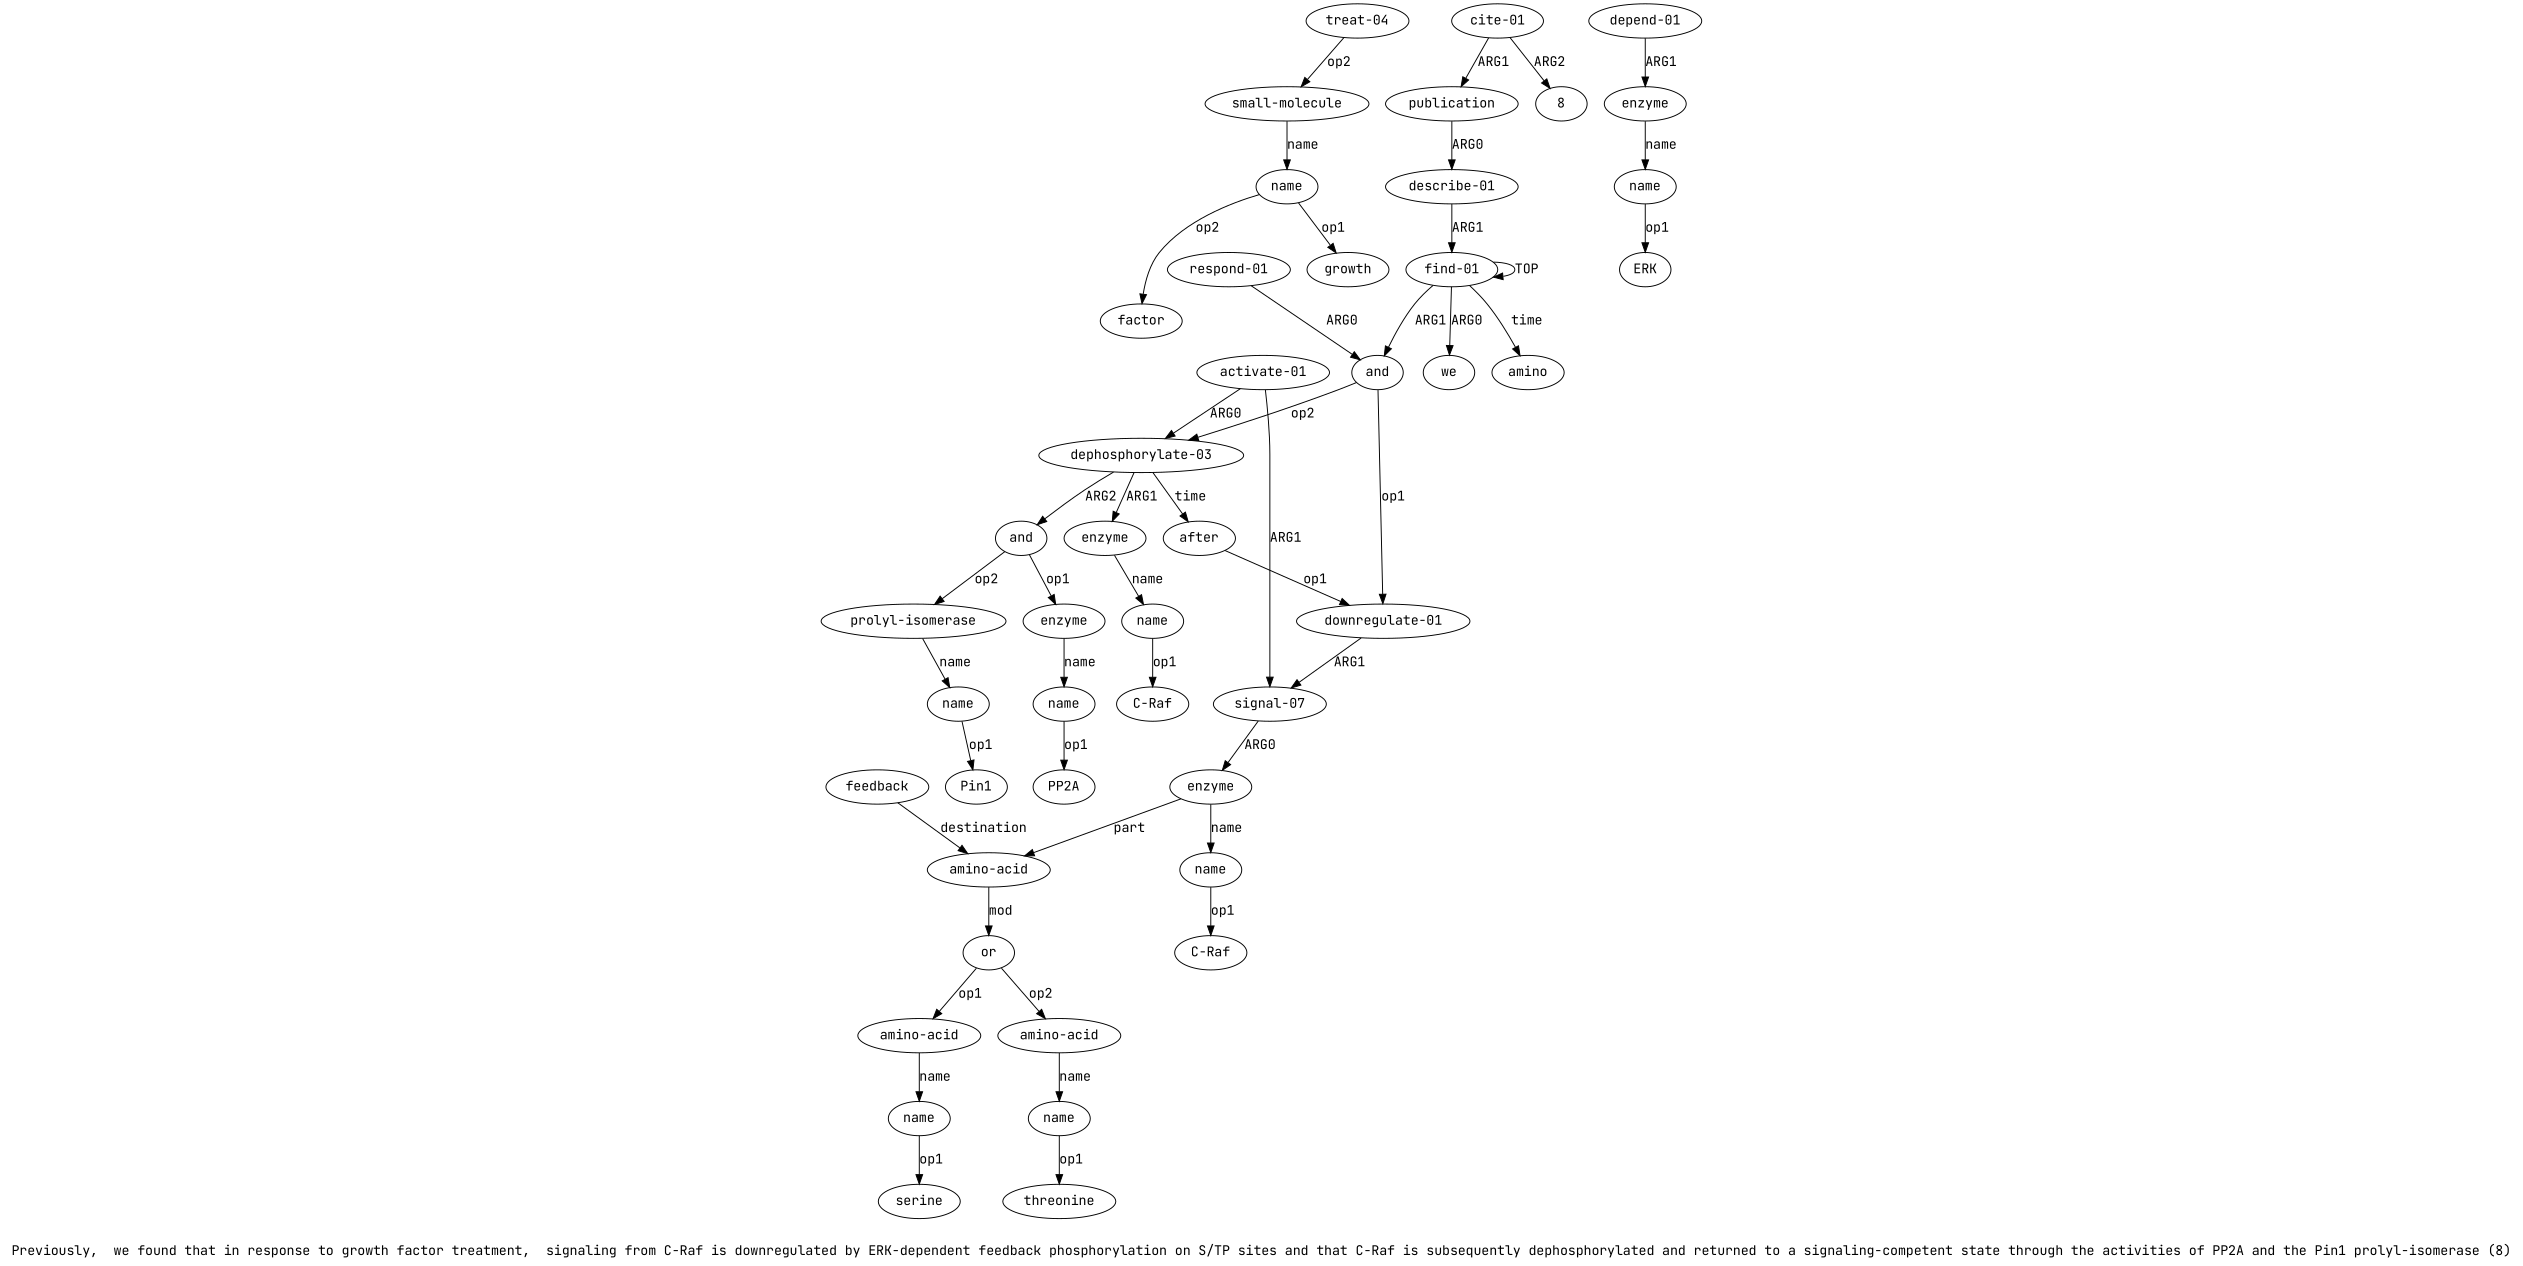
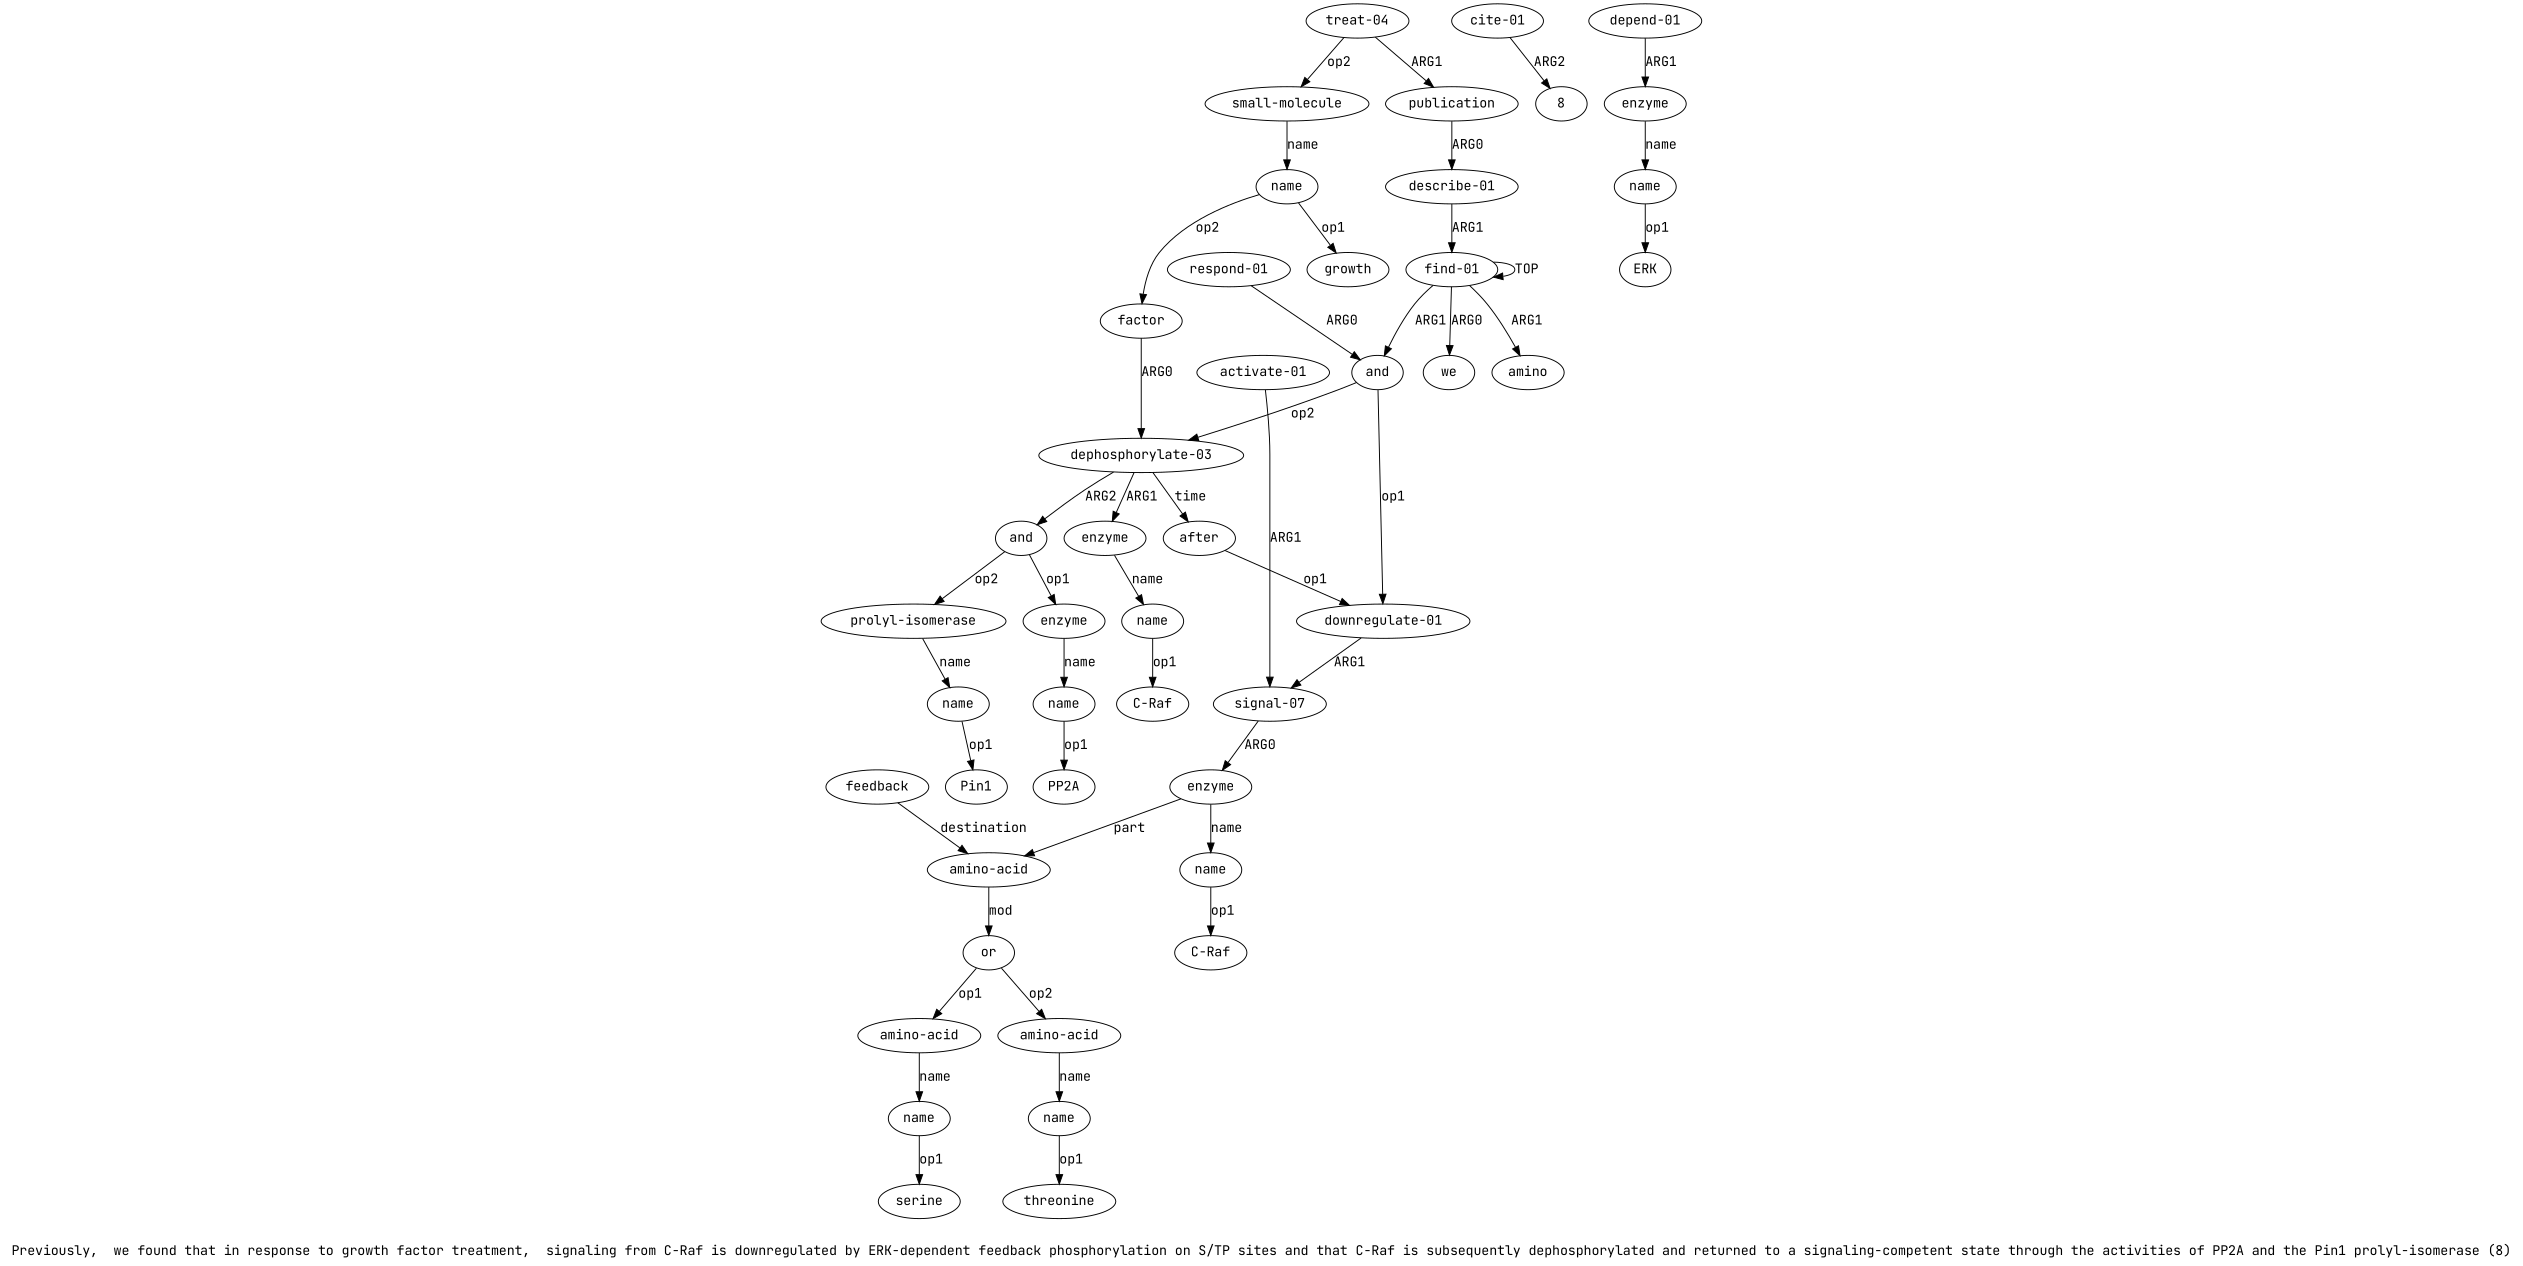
(1477, 58) -> (1401, 59)
(1527, 321) -> (1527, 321)
(1207, 411) -> (1141, 383)
